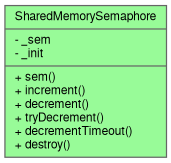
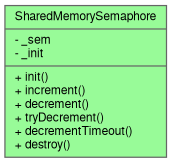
(36, 77) -> (32, 77)
